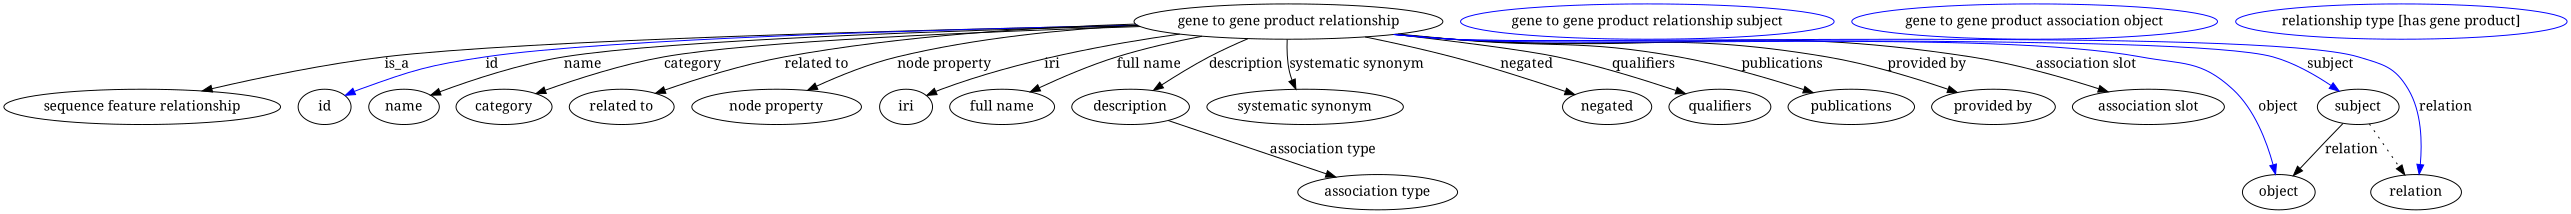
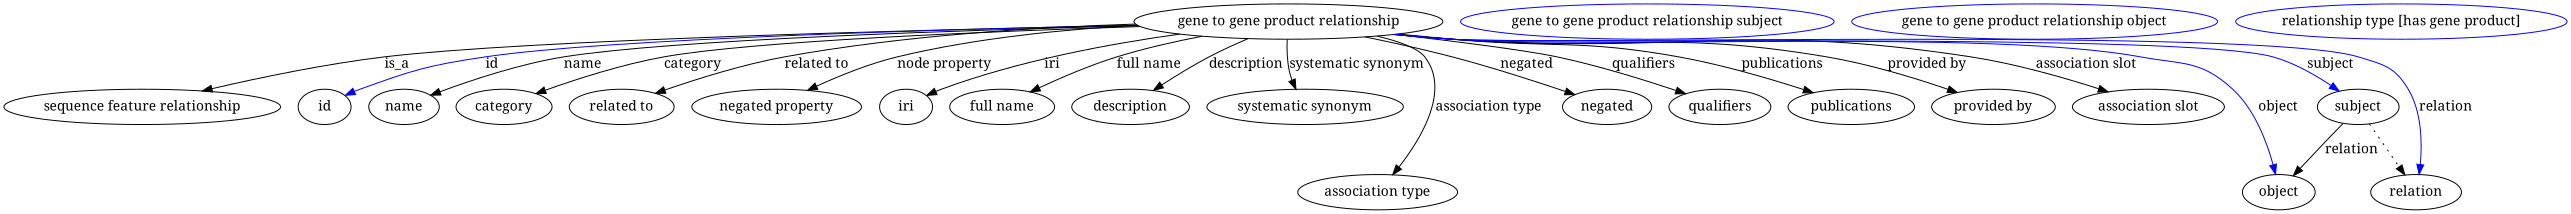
(2035, 22) -> (2035, 22)
(777, 107) -> (777, 107)
(1247, 147) -> (1434, 89)
